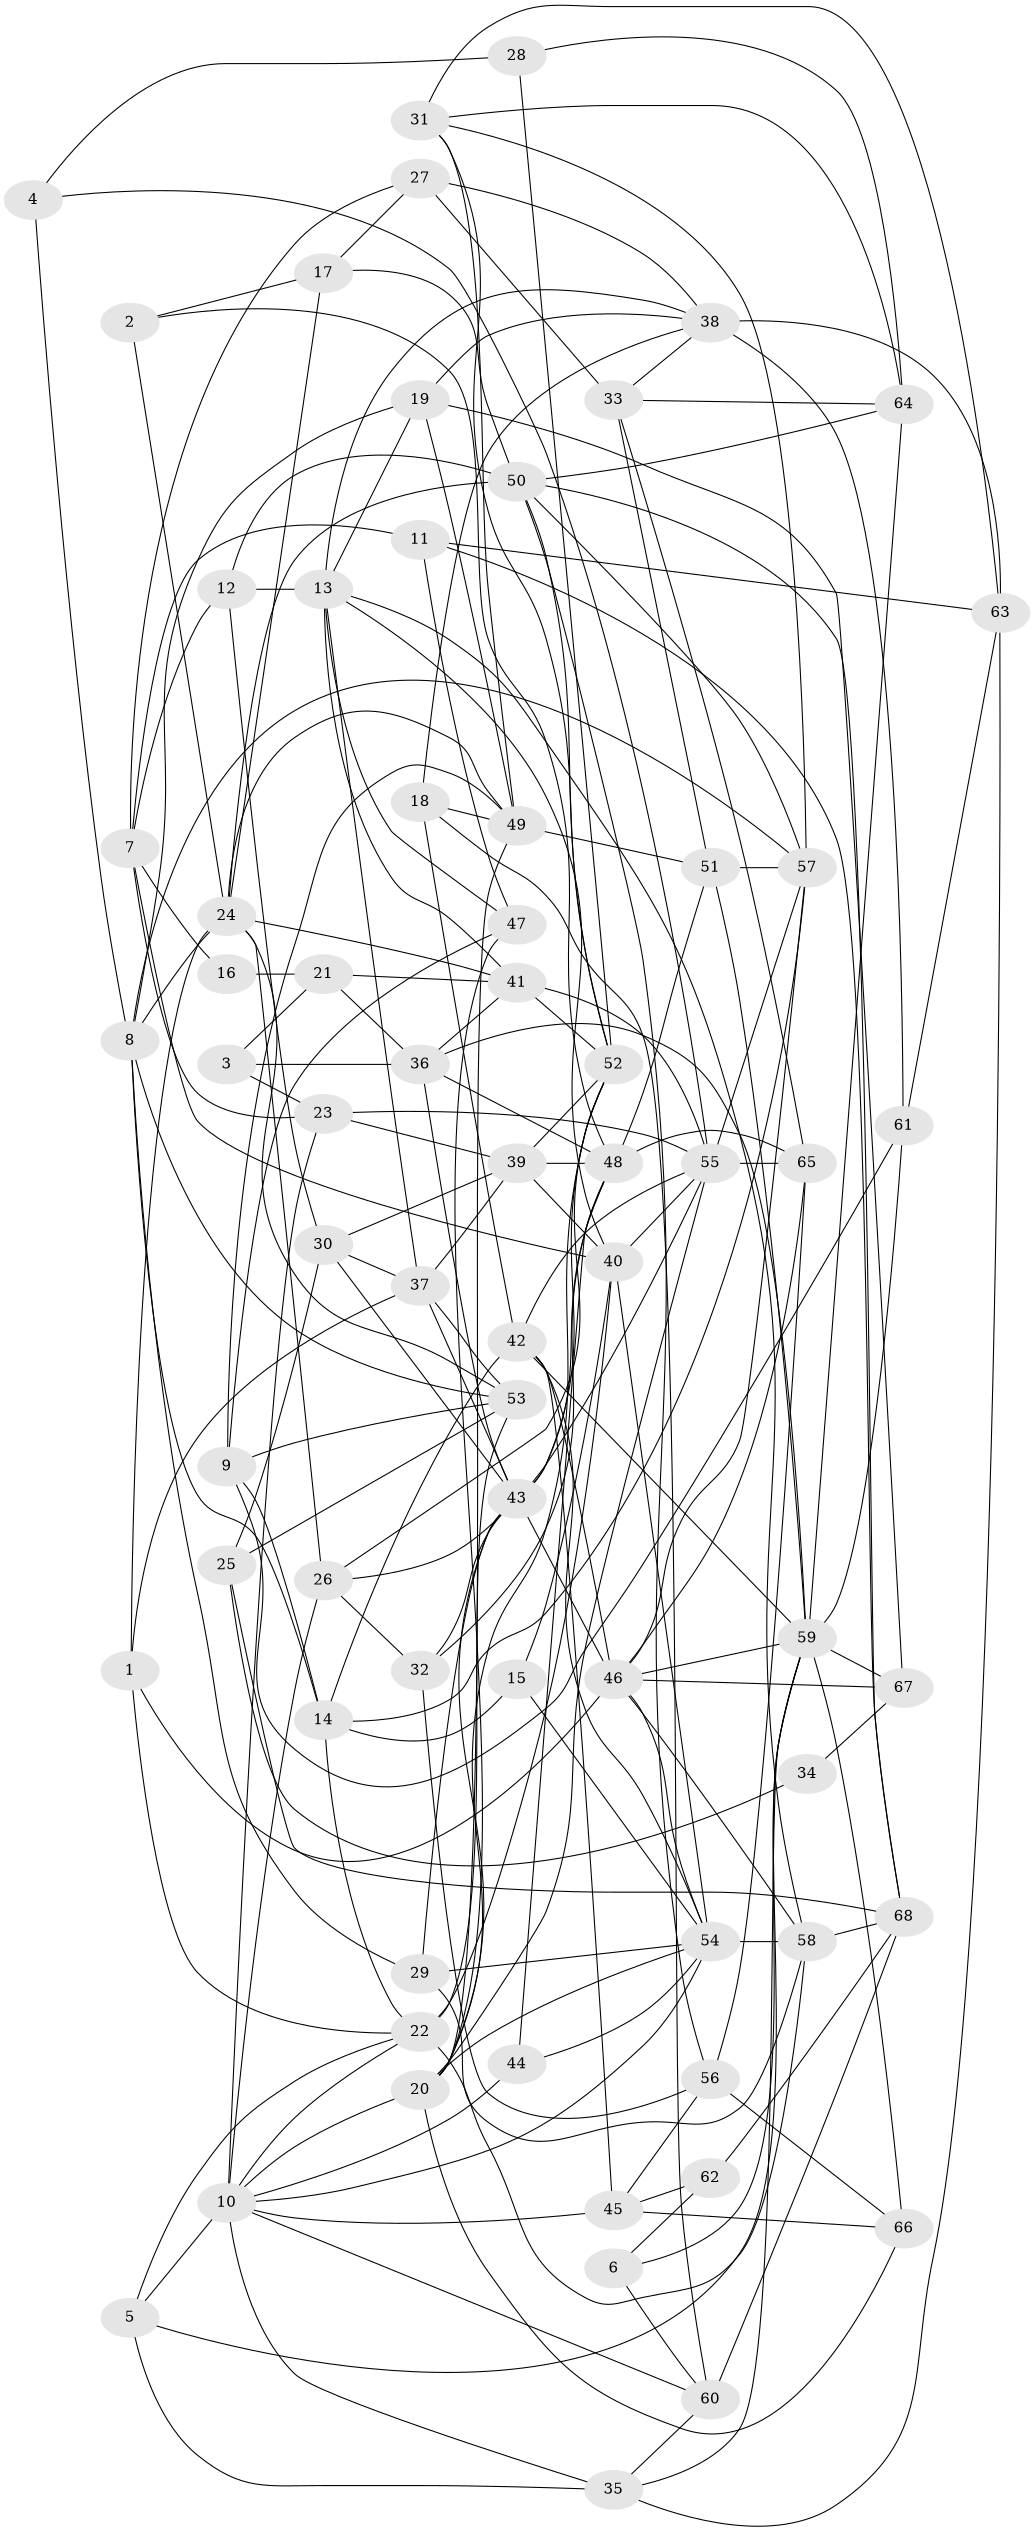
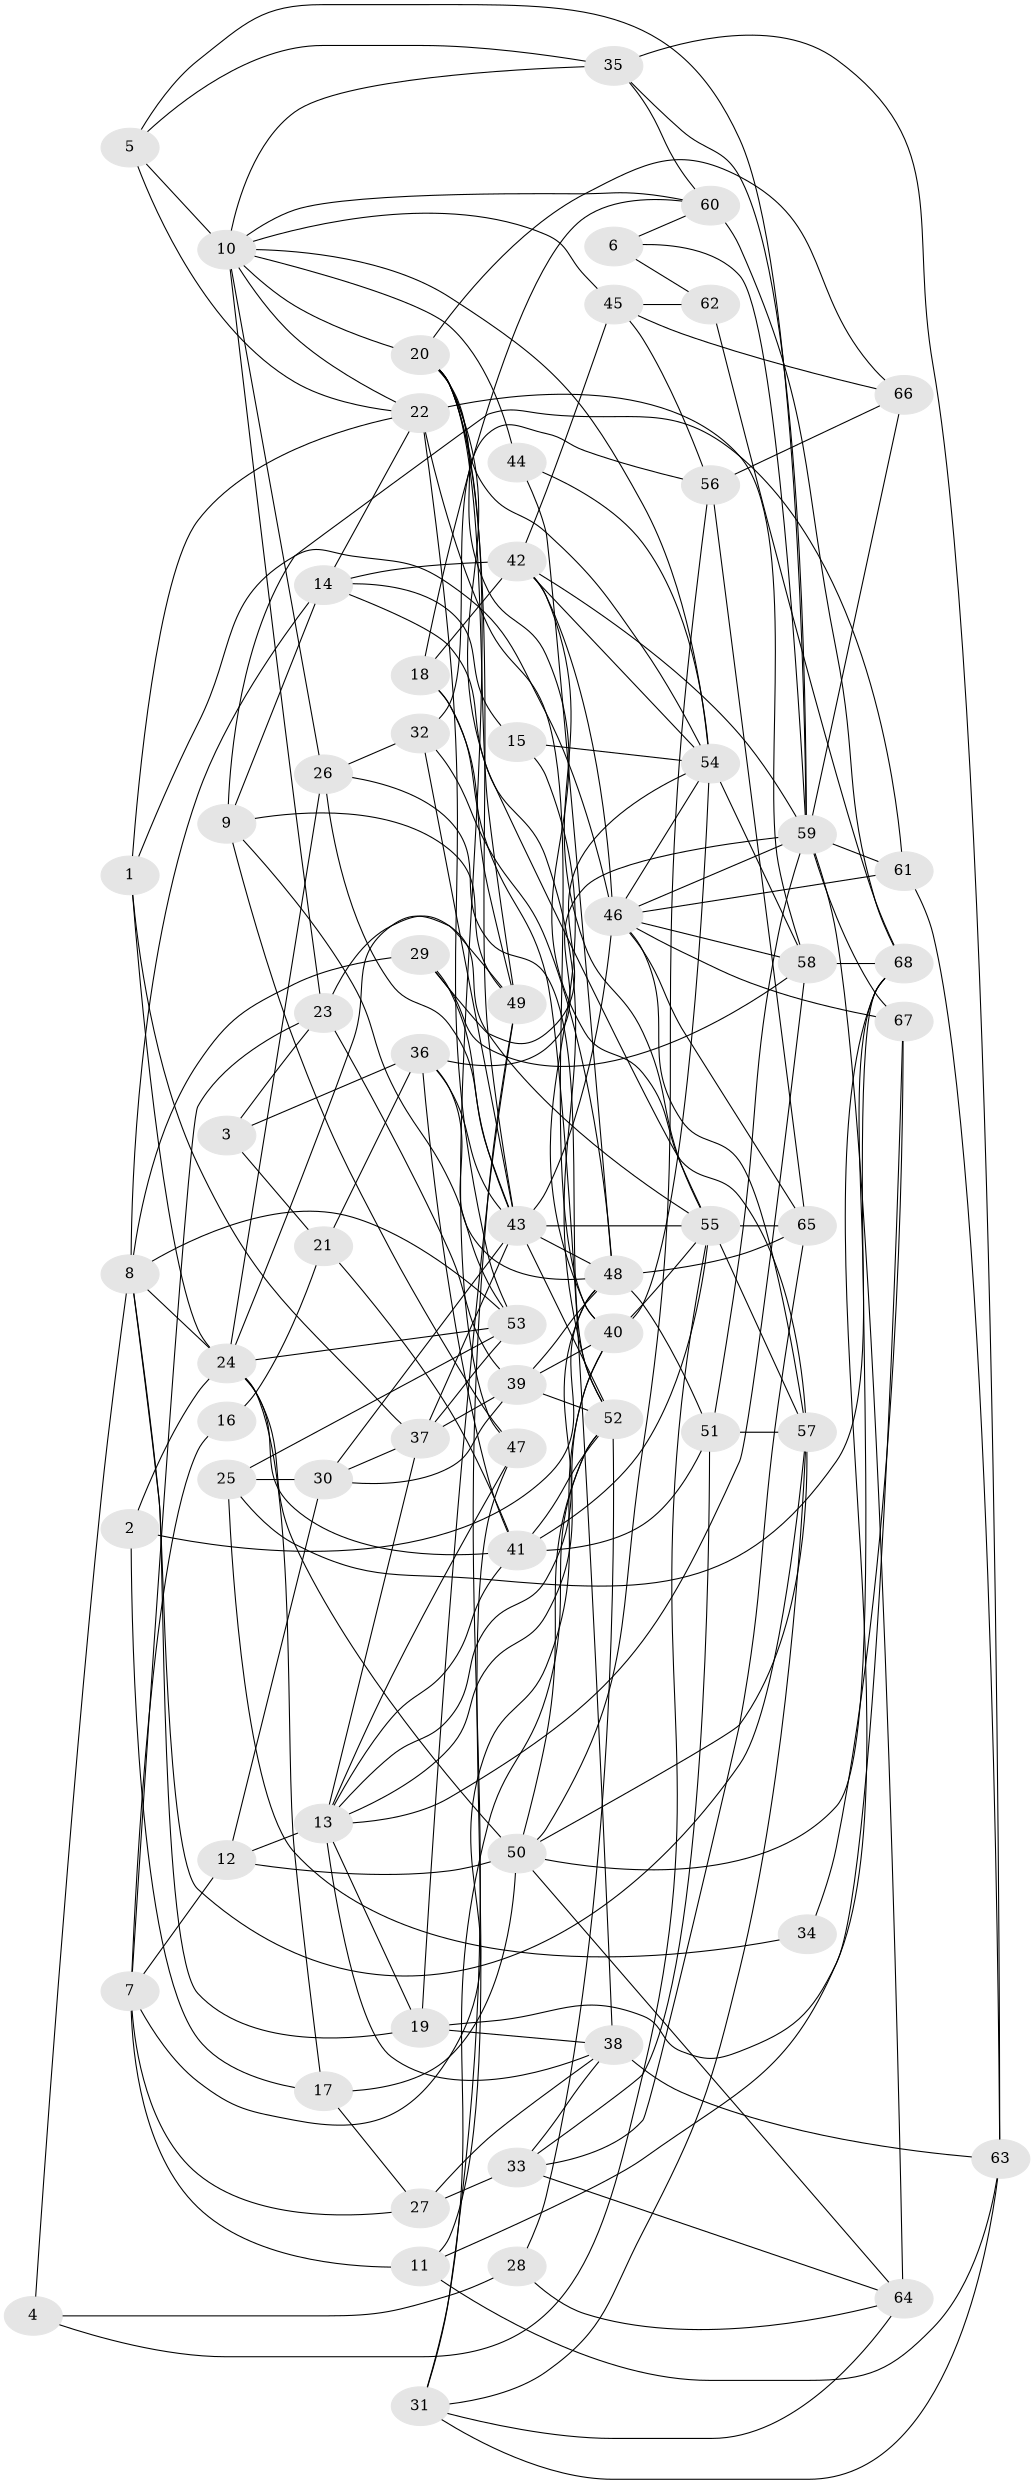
(888, 716) -> (753, 895)
(607, 845) -> (641, 1526)
none -> (529, 1598)
